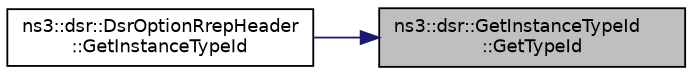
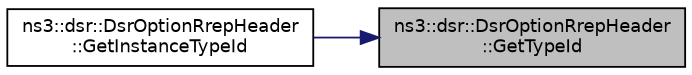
(532, 38) -> (532, 38)
